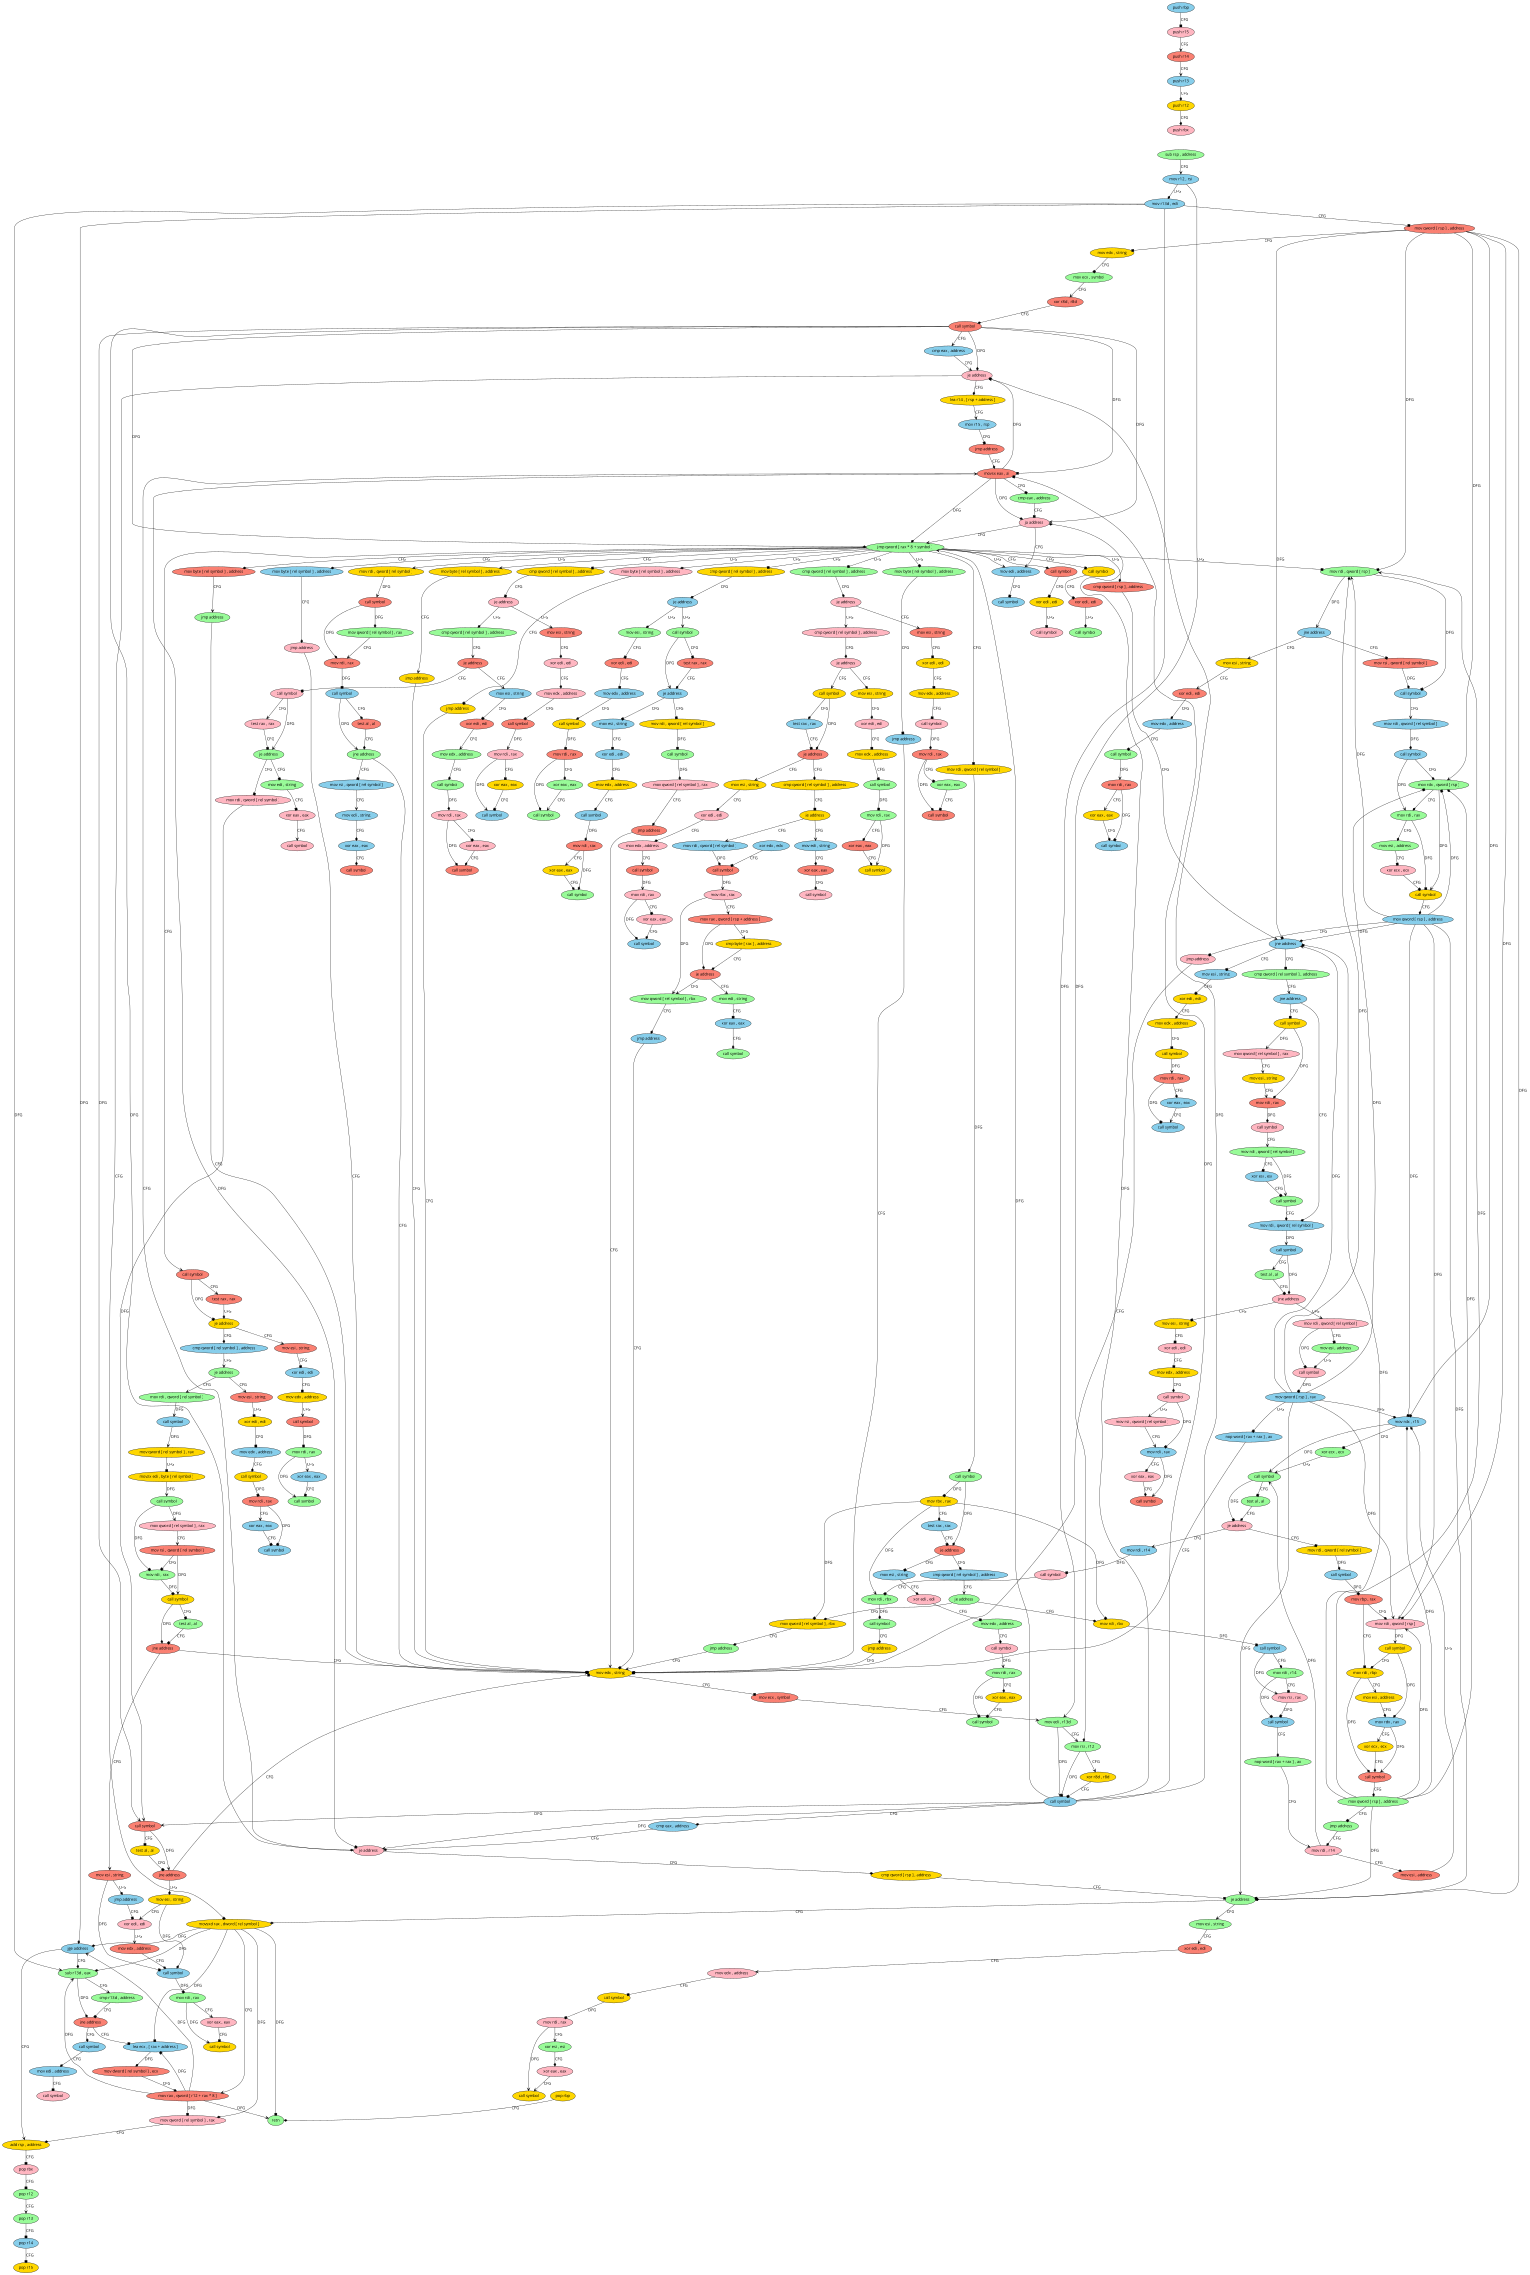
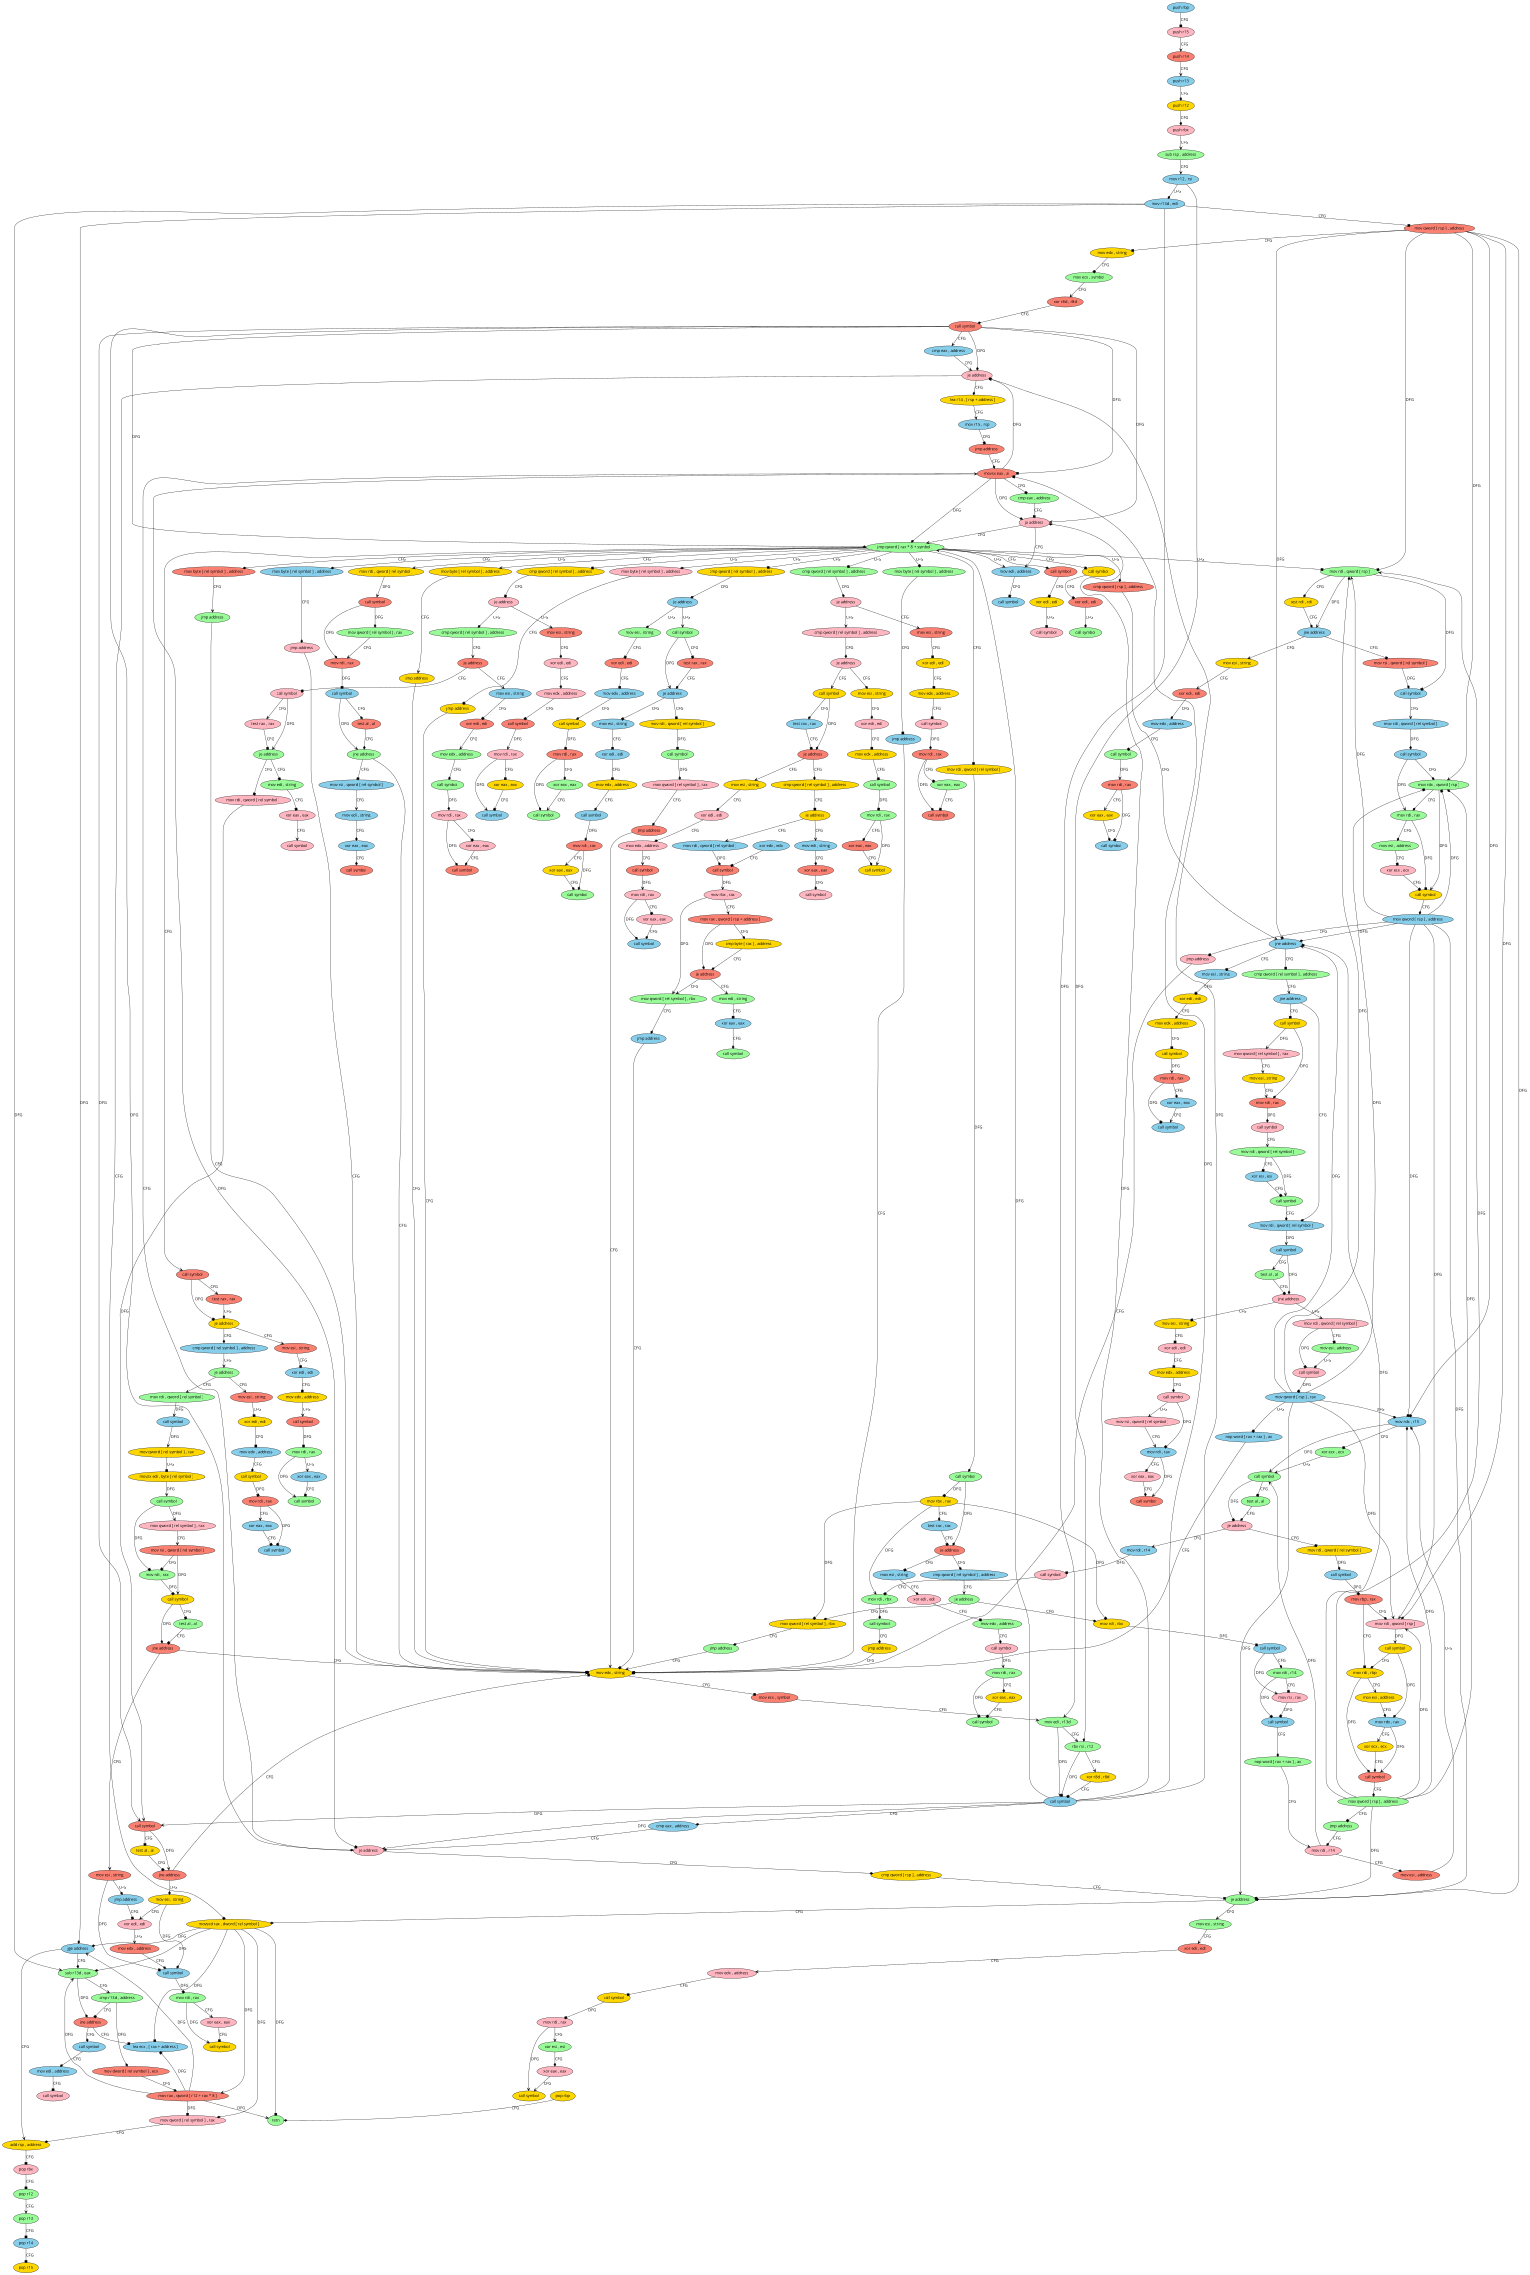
none -> (1181, 141)
none -> (1301, 602)
(738, 930) -> (738, 930)
(1083, 1747) -> (1083, 1747)
(249, 2010) -> (249, 2010)
(144, 2058) -> (117, 2034)
